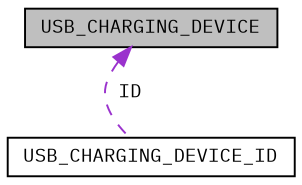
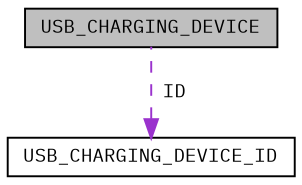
(106, 102) -> (151, 83)
